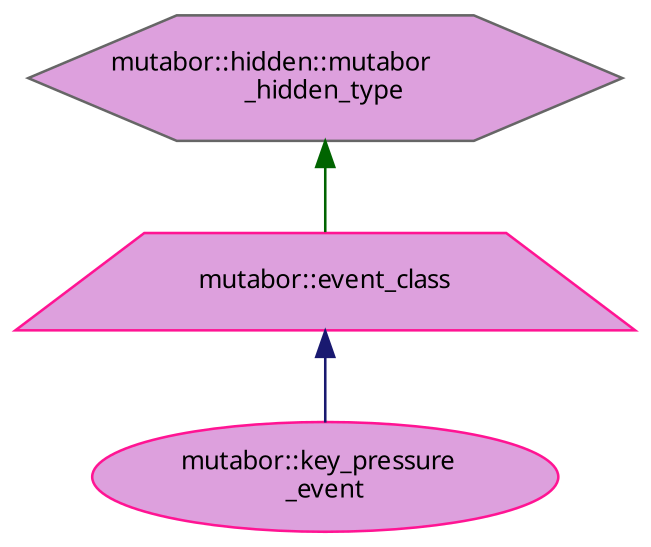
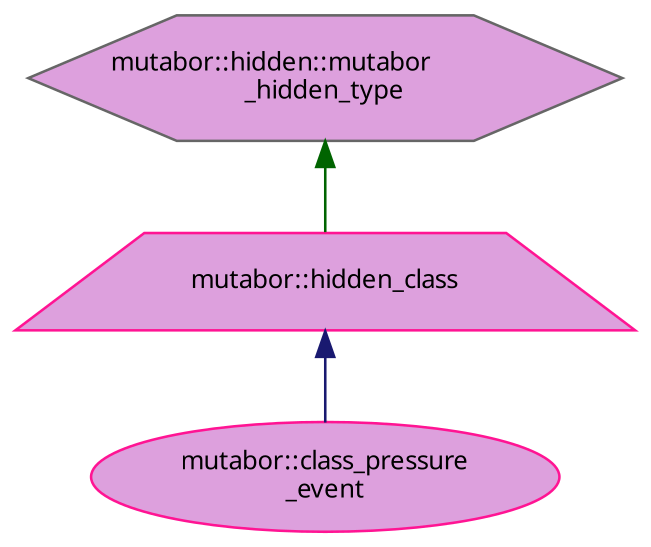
(325, 282) -> (325, 282)
(325, 477) -> (325, 477)
